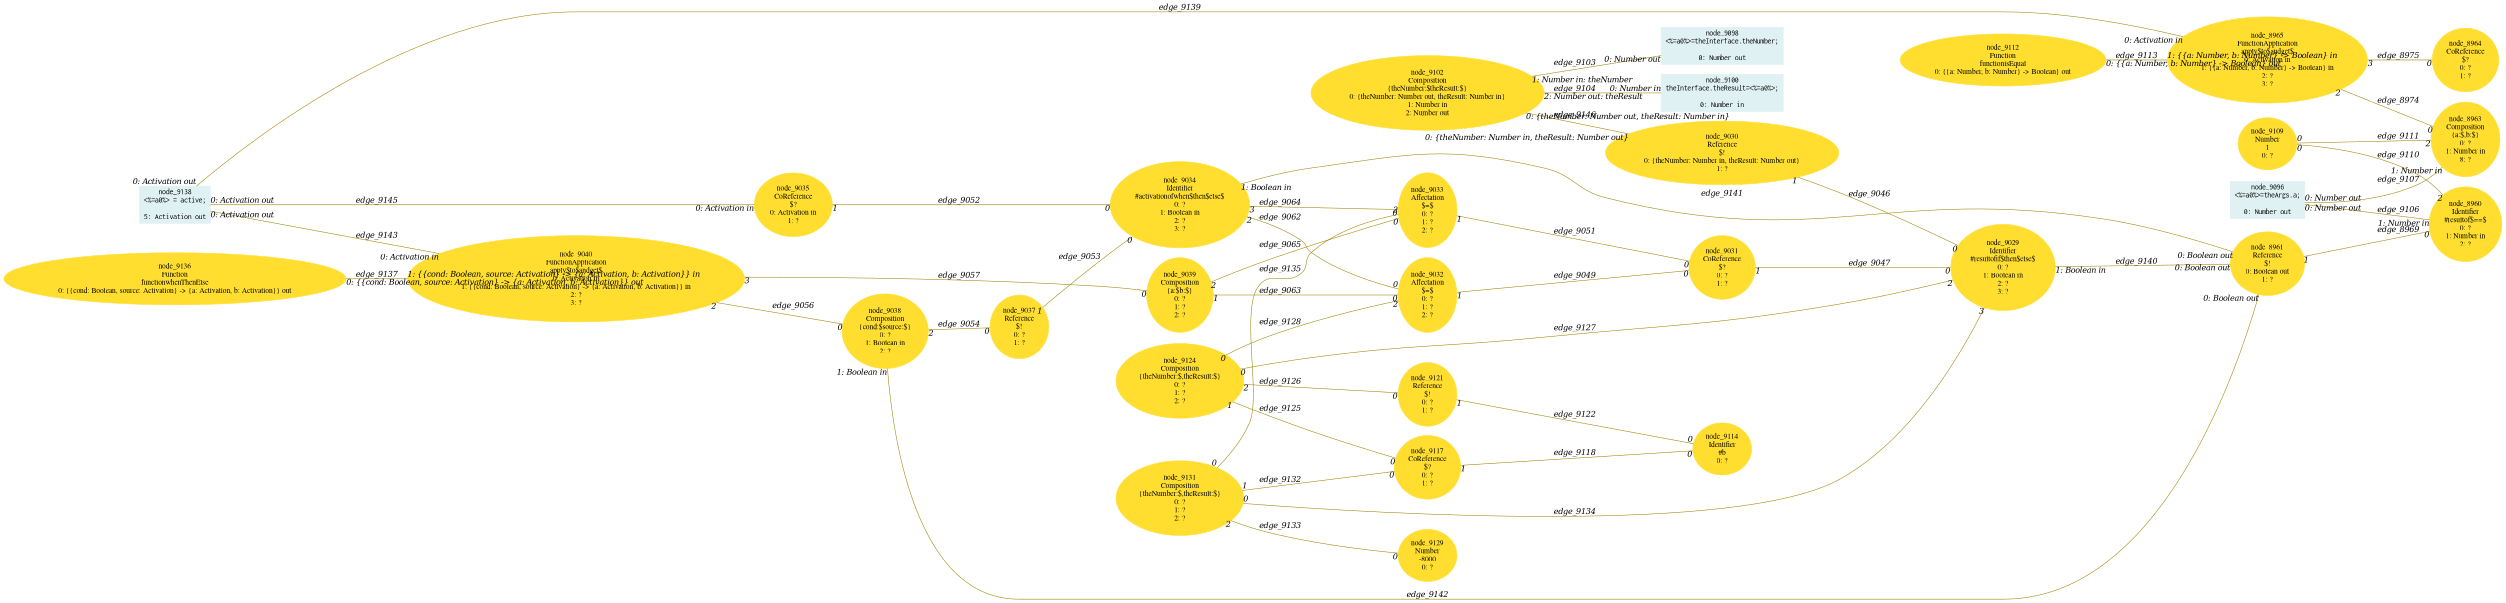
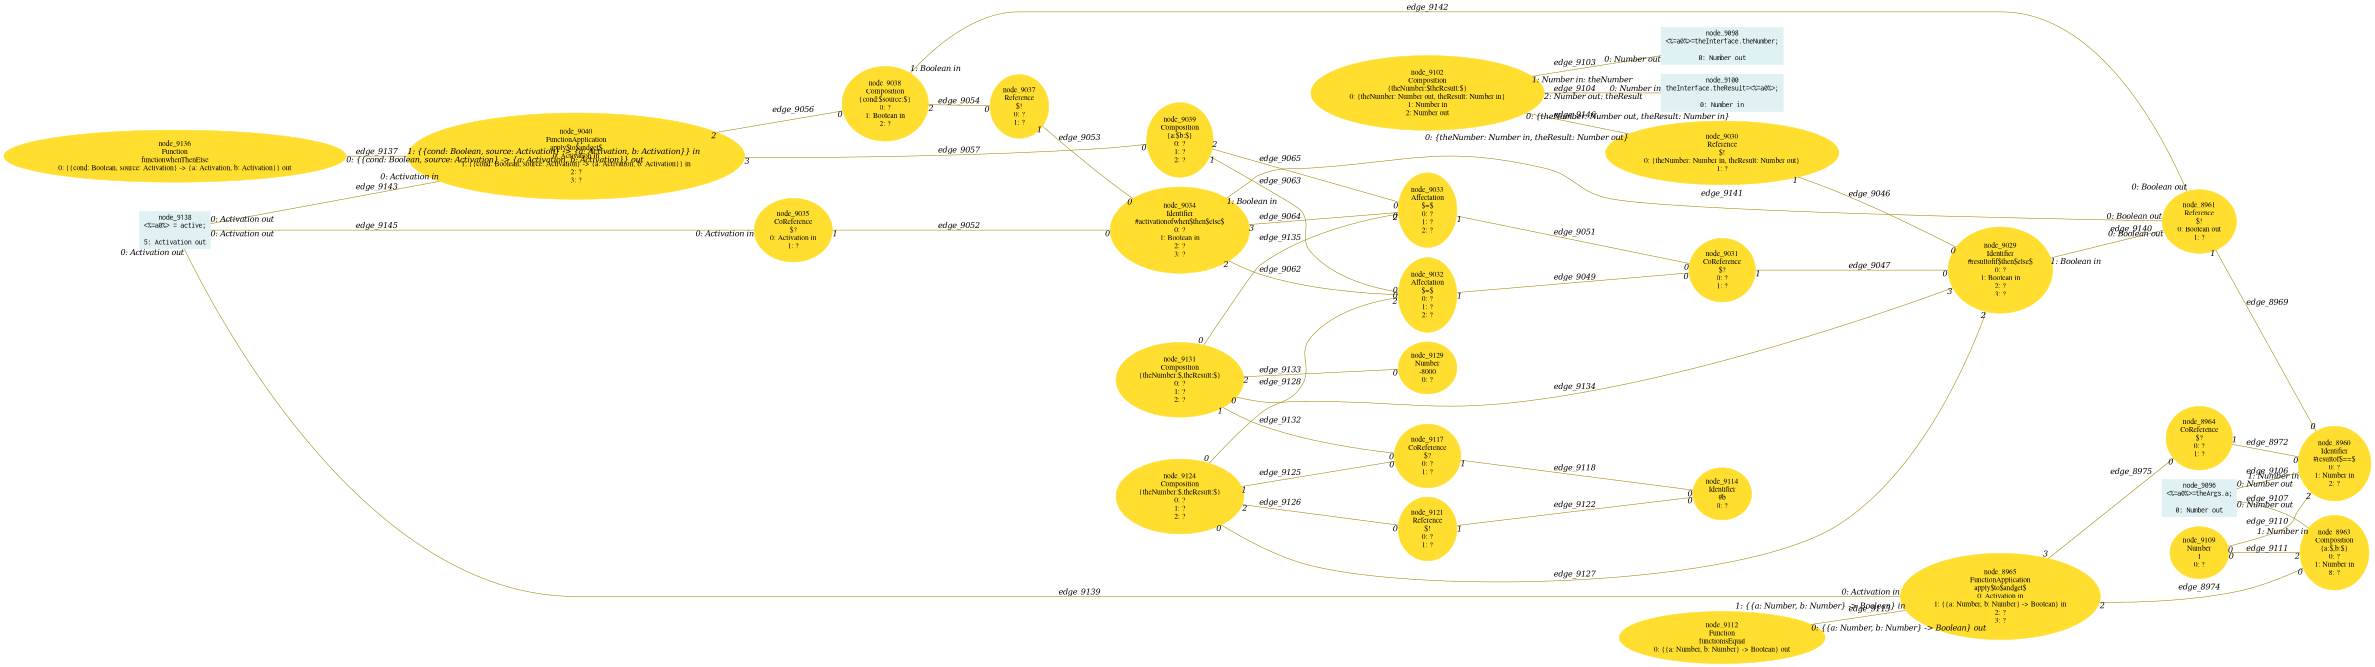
none -> (2265, 451)
